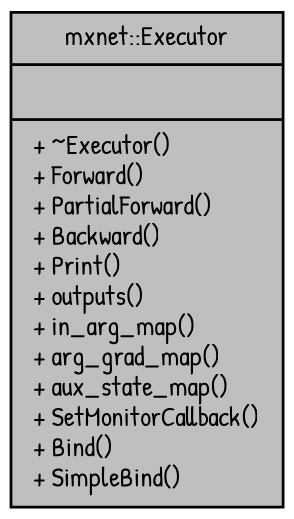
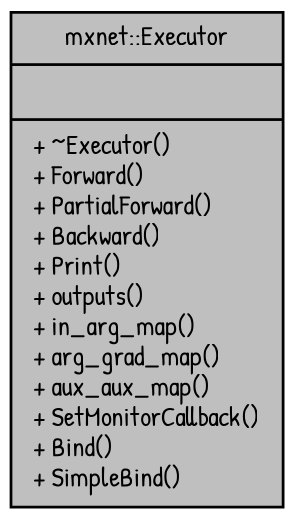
(132, 388) -> (122, 388)
